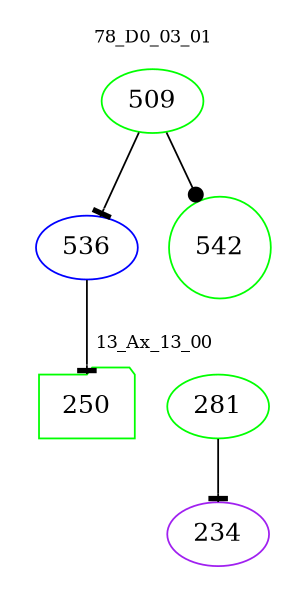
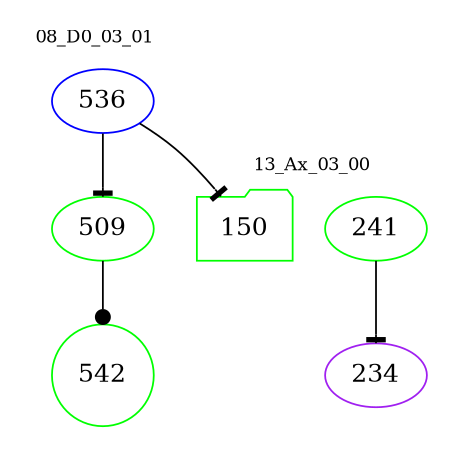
(153, 38) -> (95, 38)
(122, 170) -> (103, 161)
(154, 344) -> (312, 166)
(87, 406) -> (245, 229)
(218, 406) -> (376, 229)
